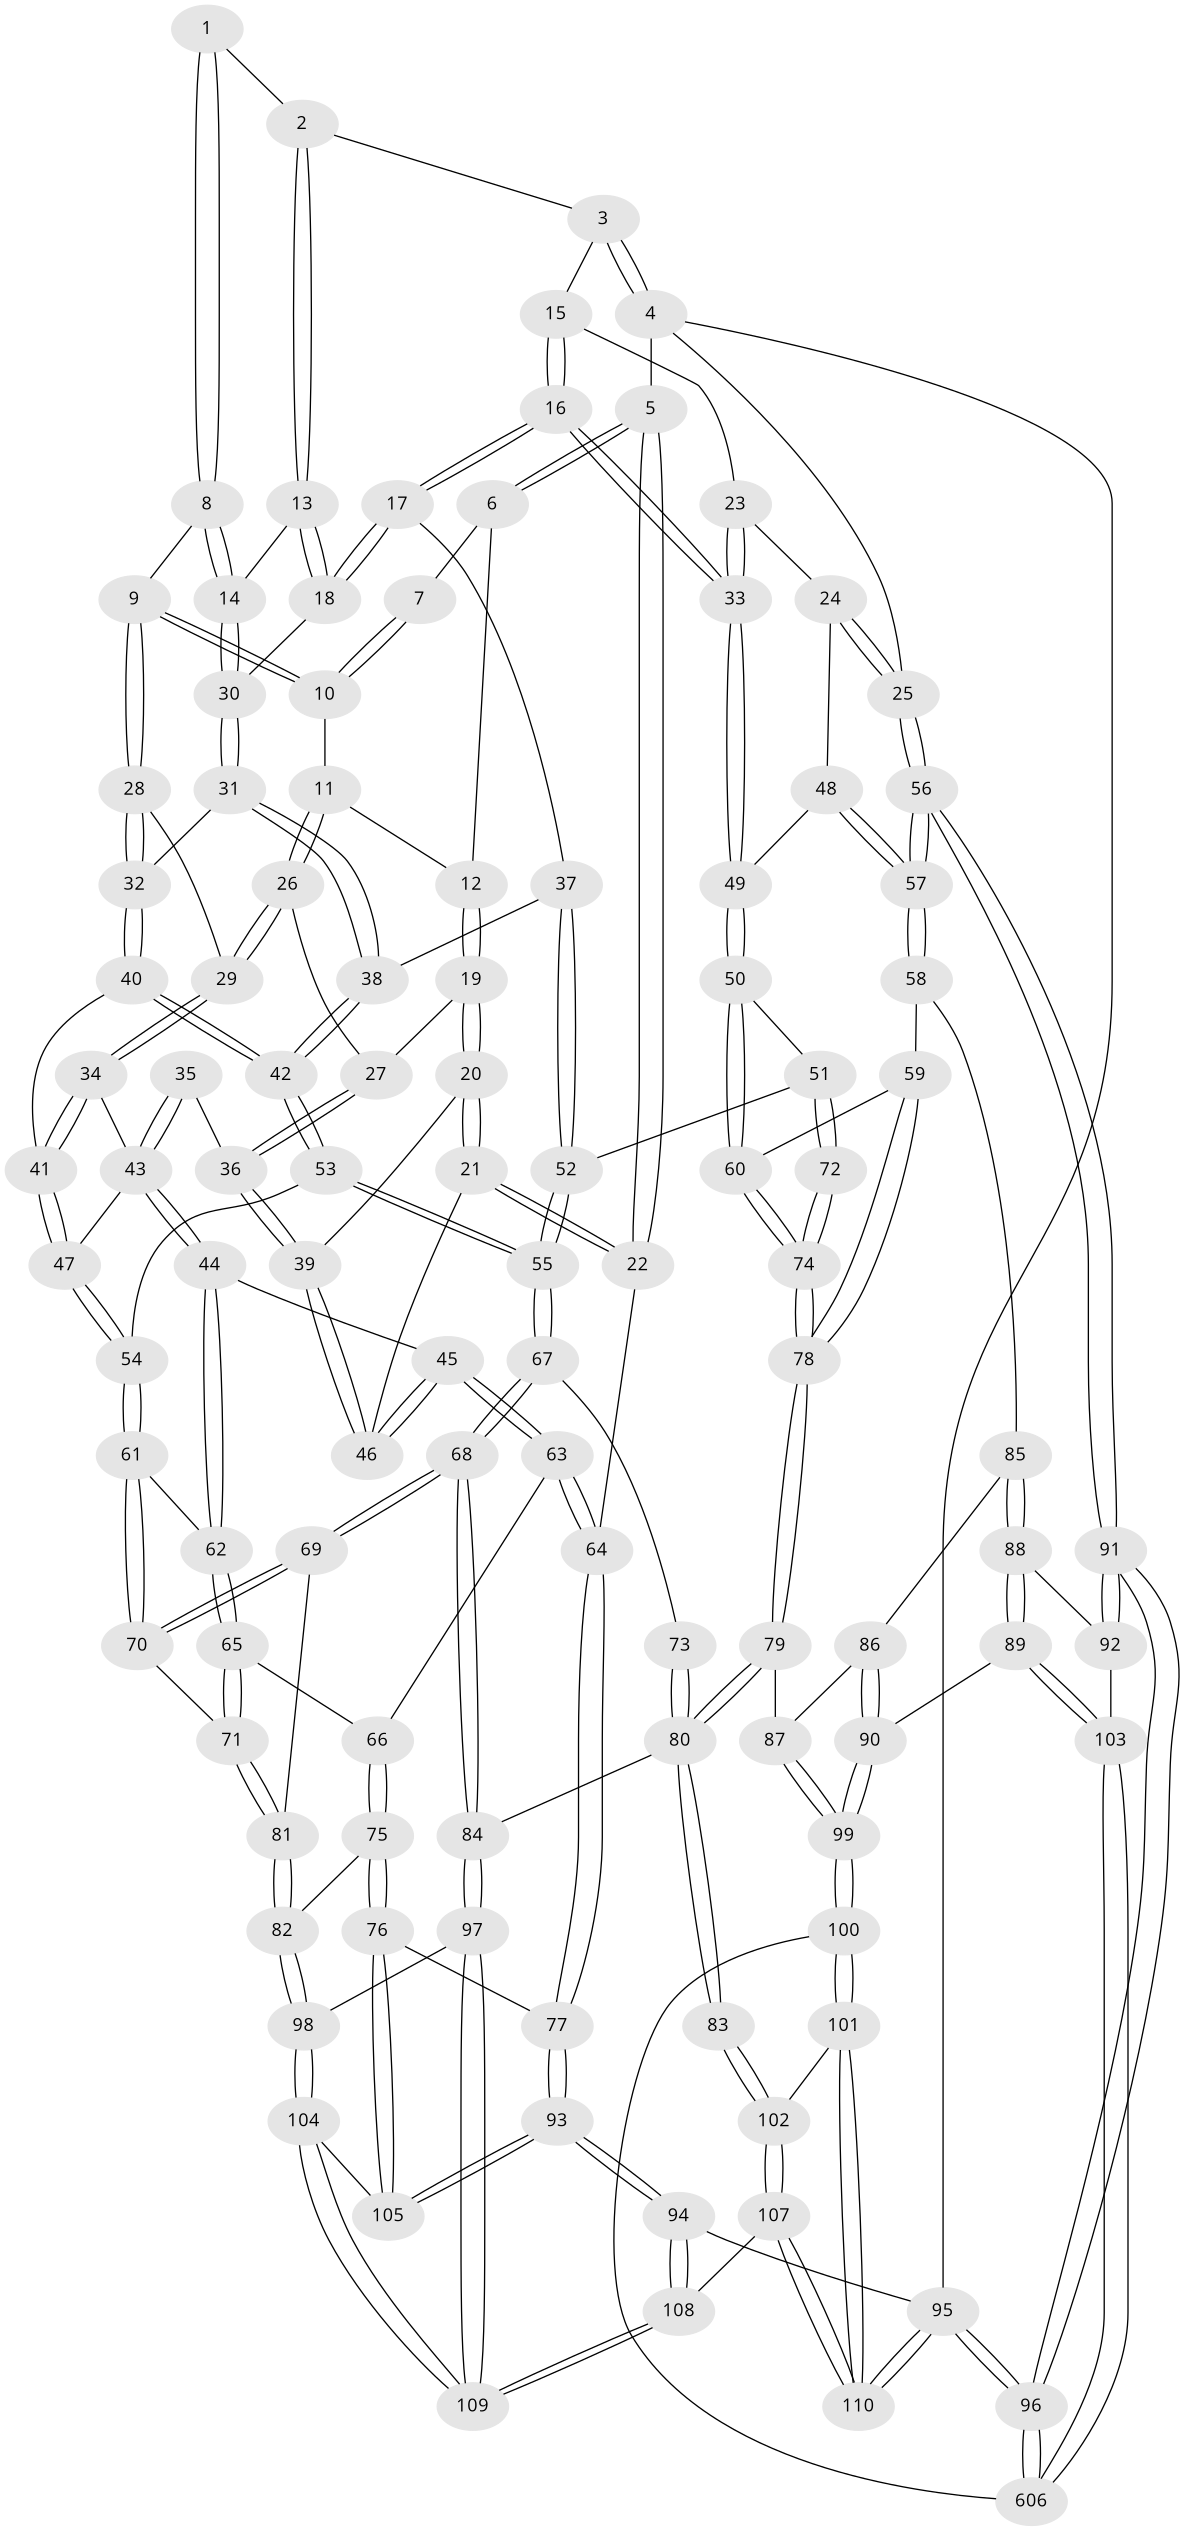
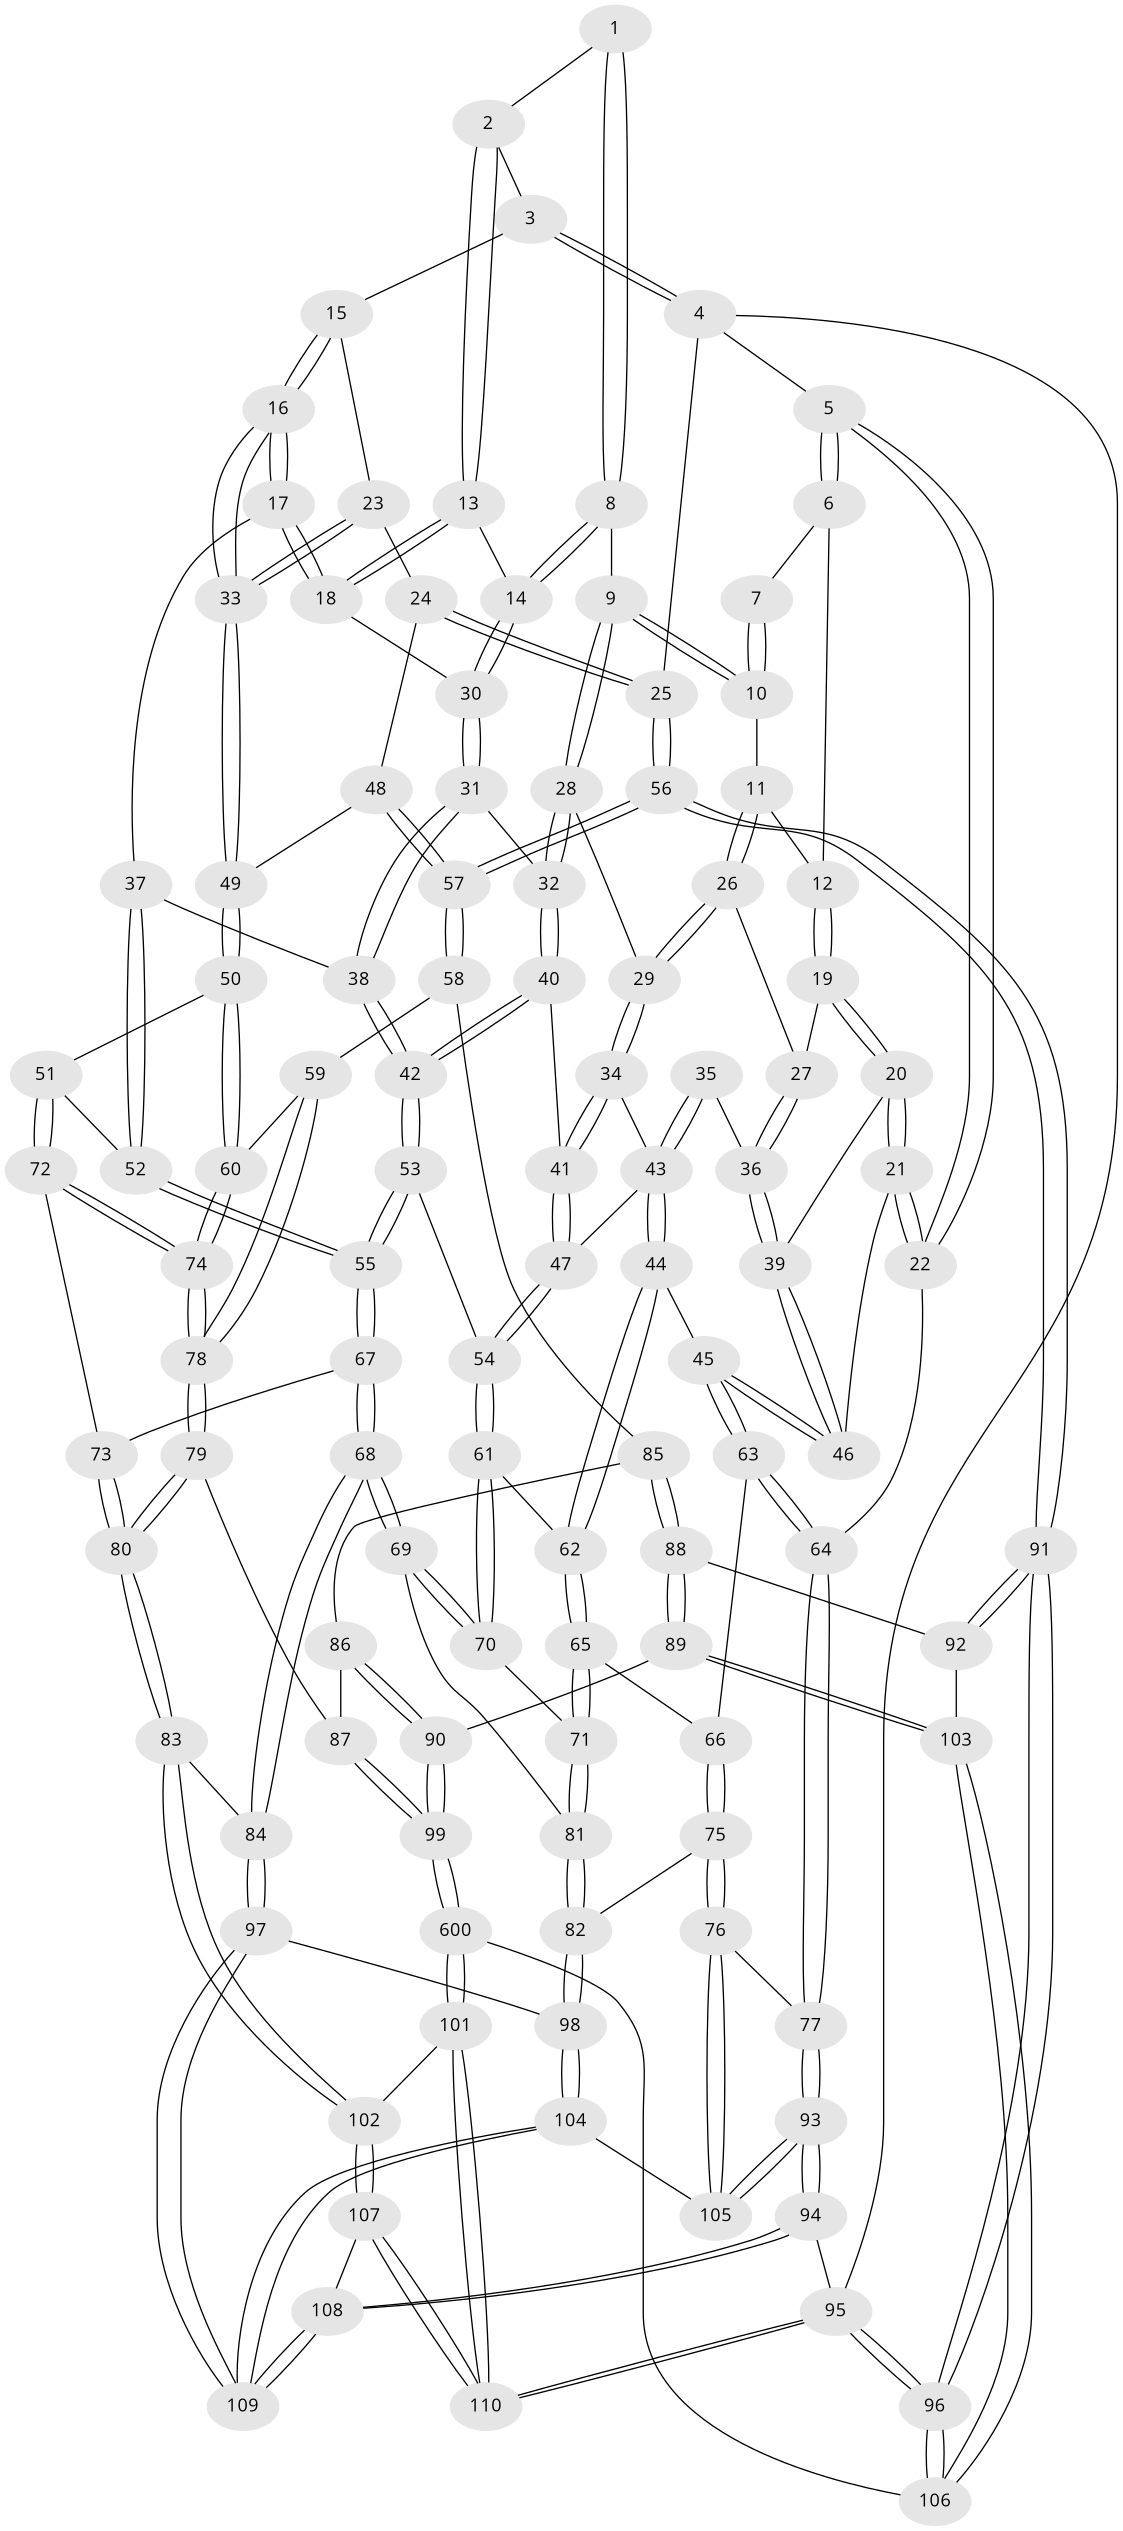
none -> (71, 1313)
(569, 1792) -> (214, 1788)
(844, 1931) -> (456, 1931)
(1032, 2502) -> (935, 2502)
